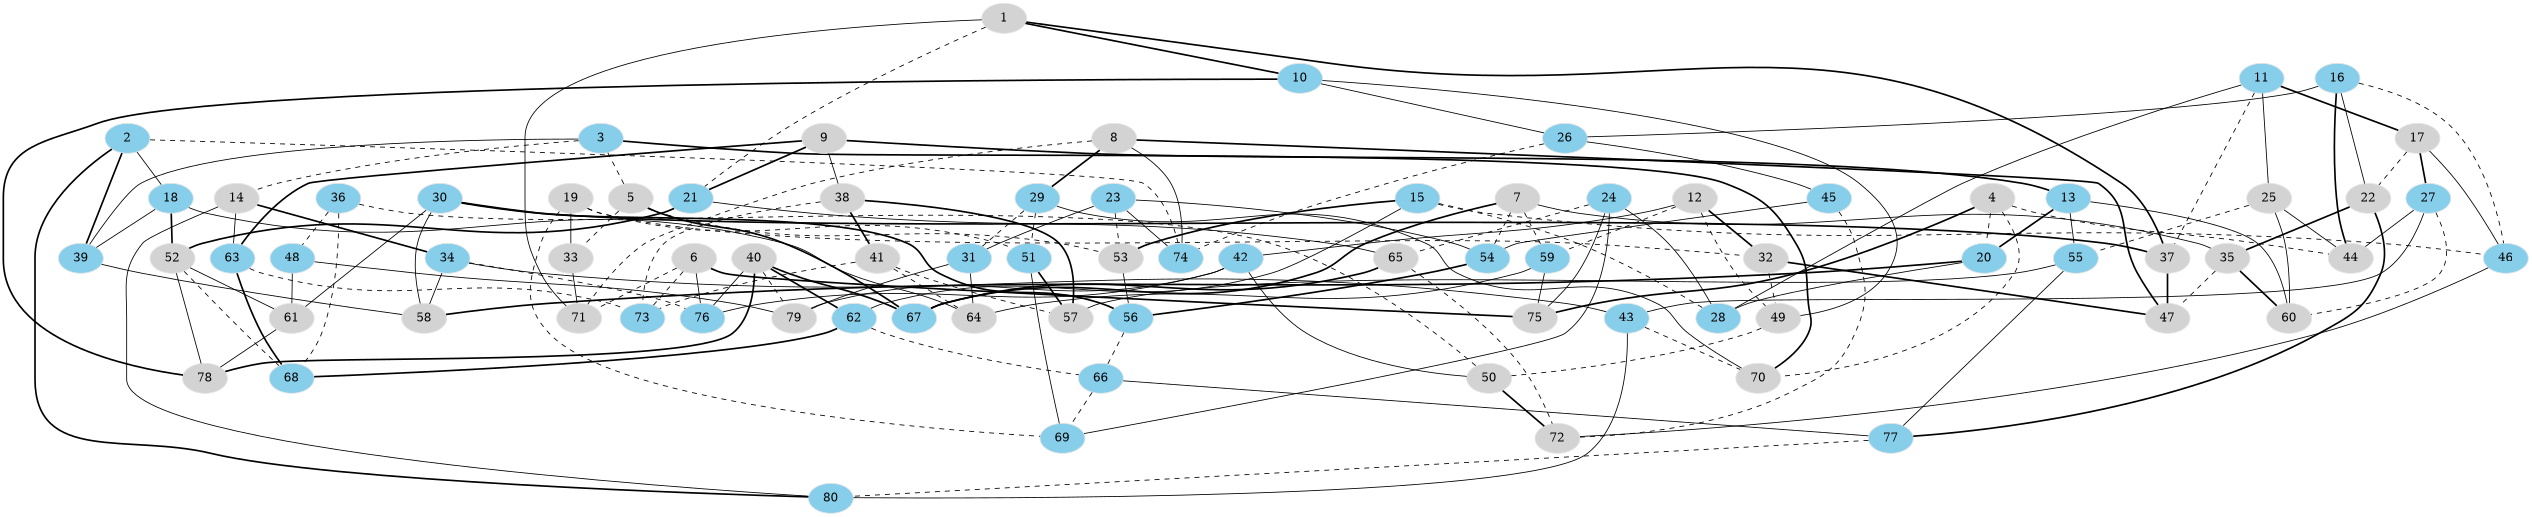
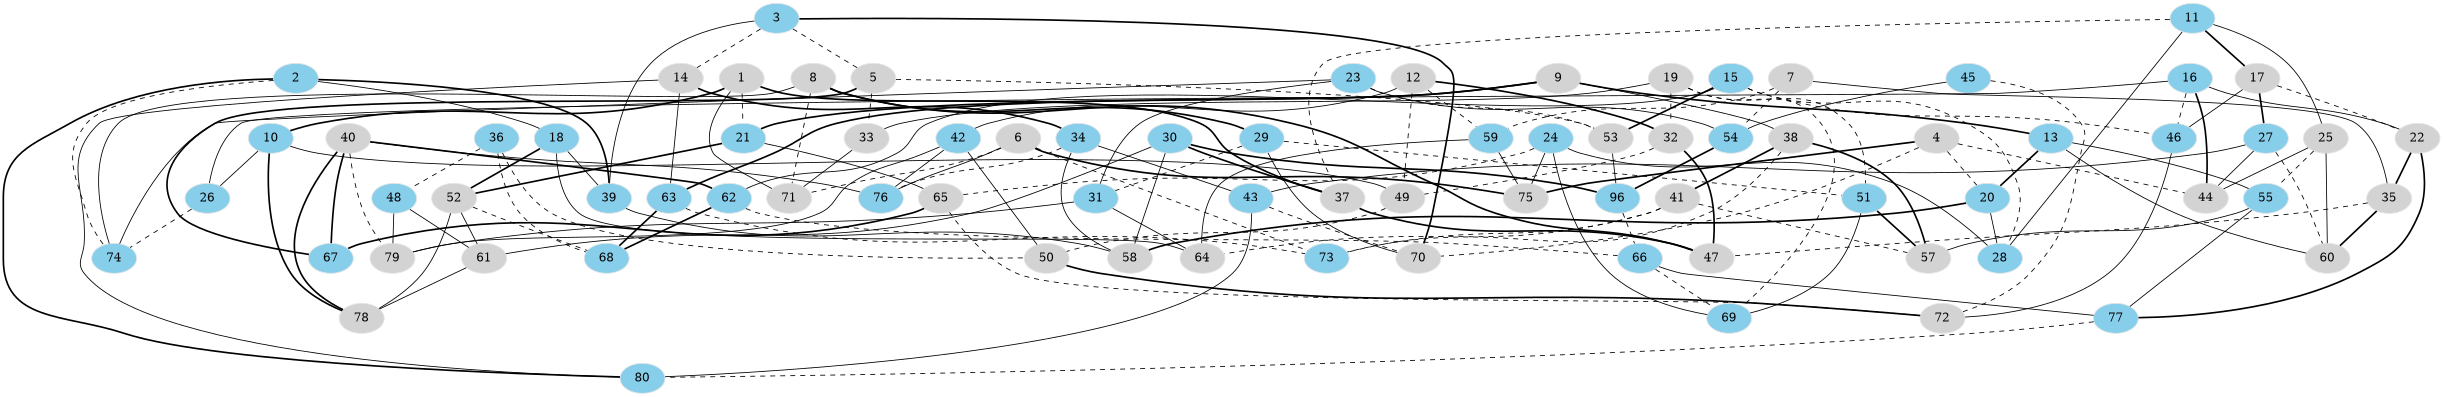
(1672, 155) -> none
(1307, 275) -> none
(1131, 318) -> (1618, 198)
